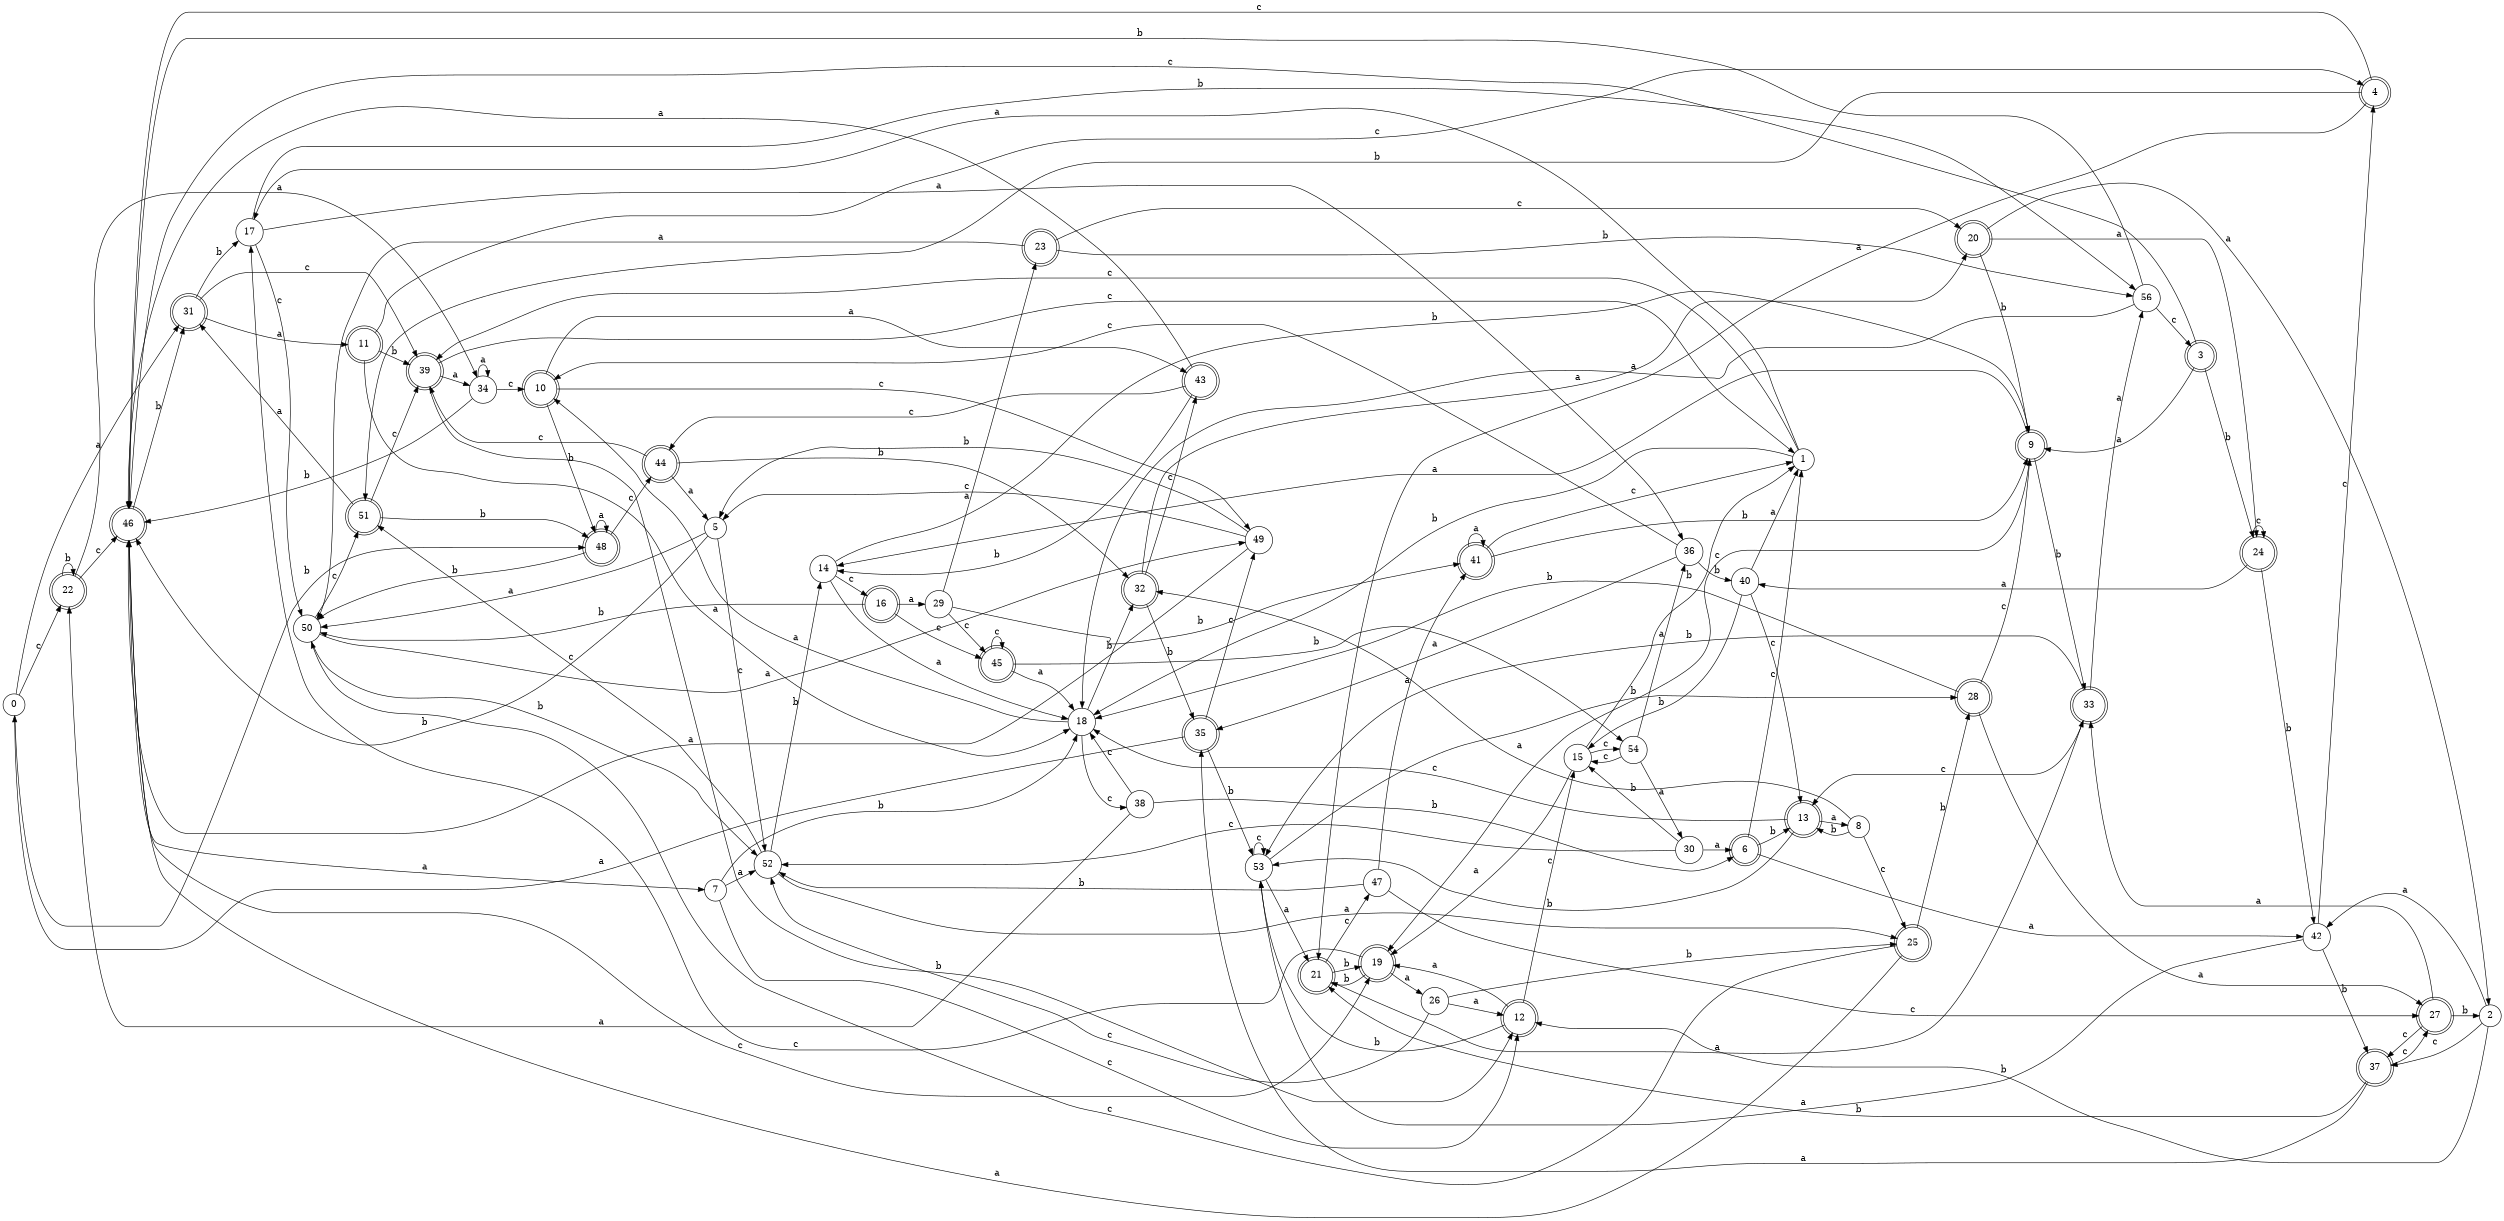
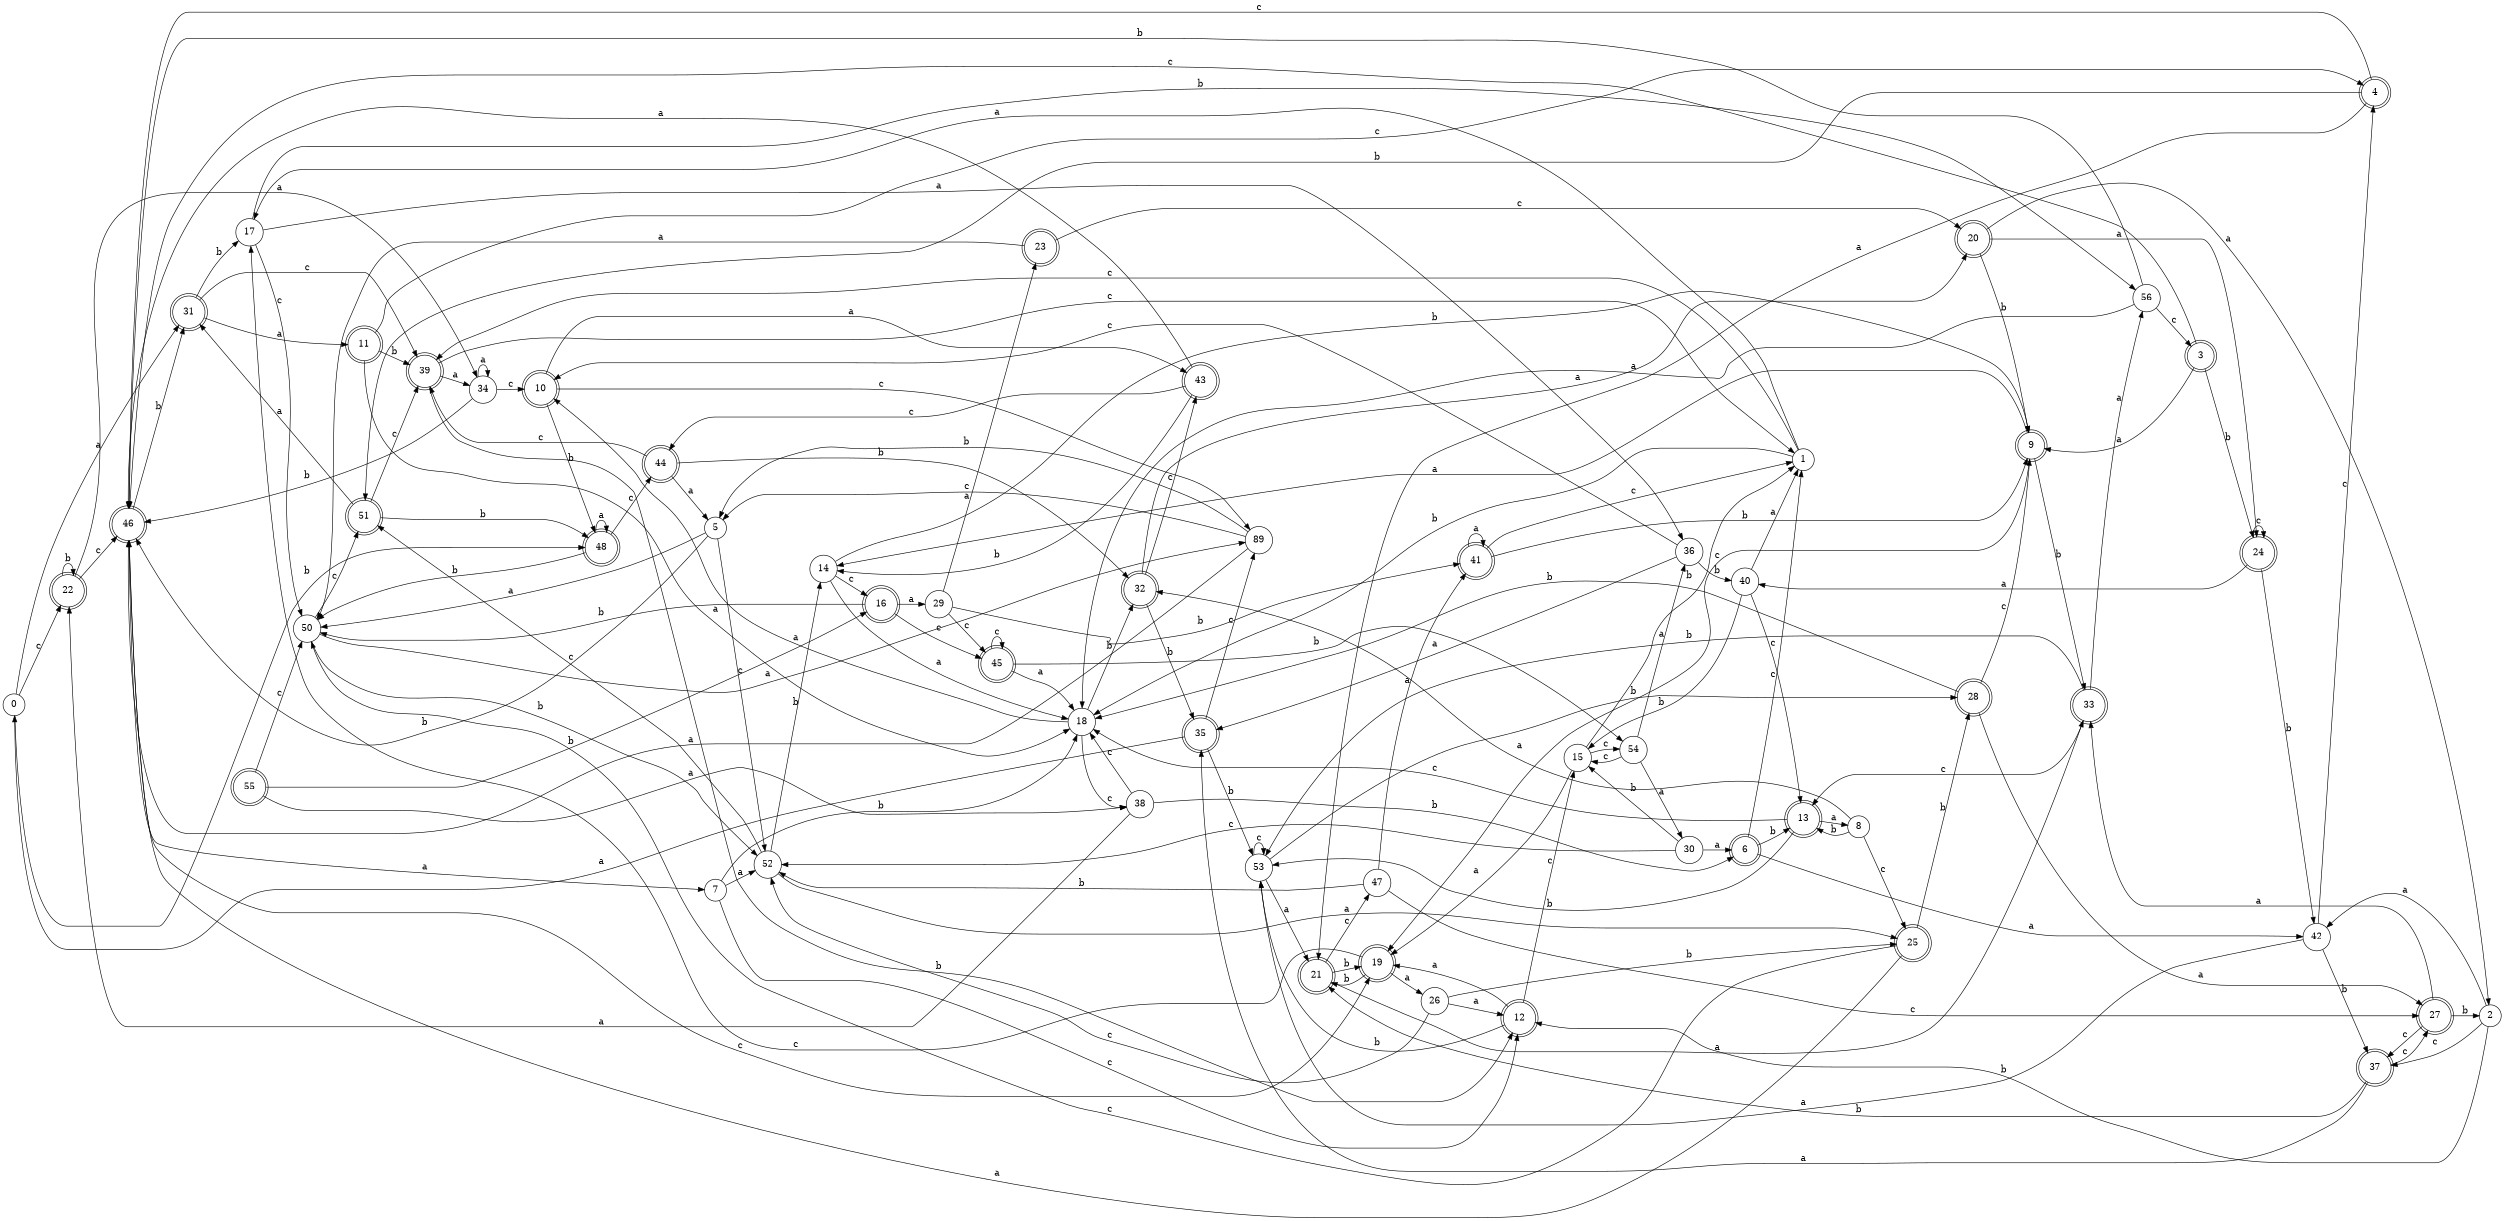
(1594, 243) -> none
(1259, 540) -> (1259, 540)
none -> (250, 787)
